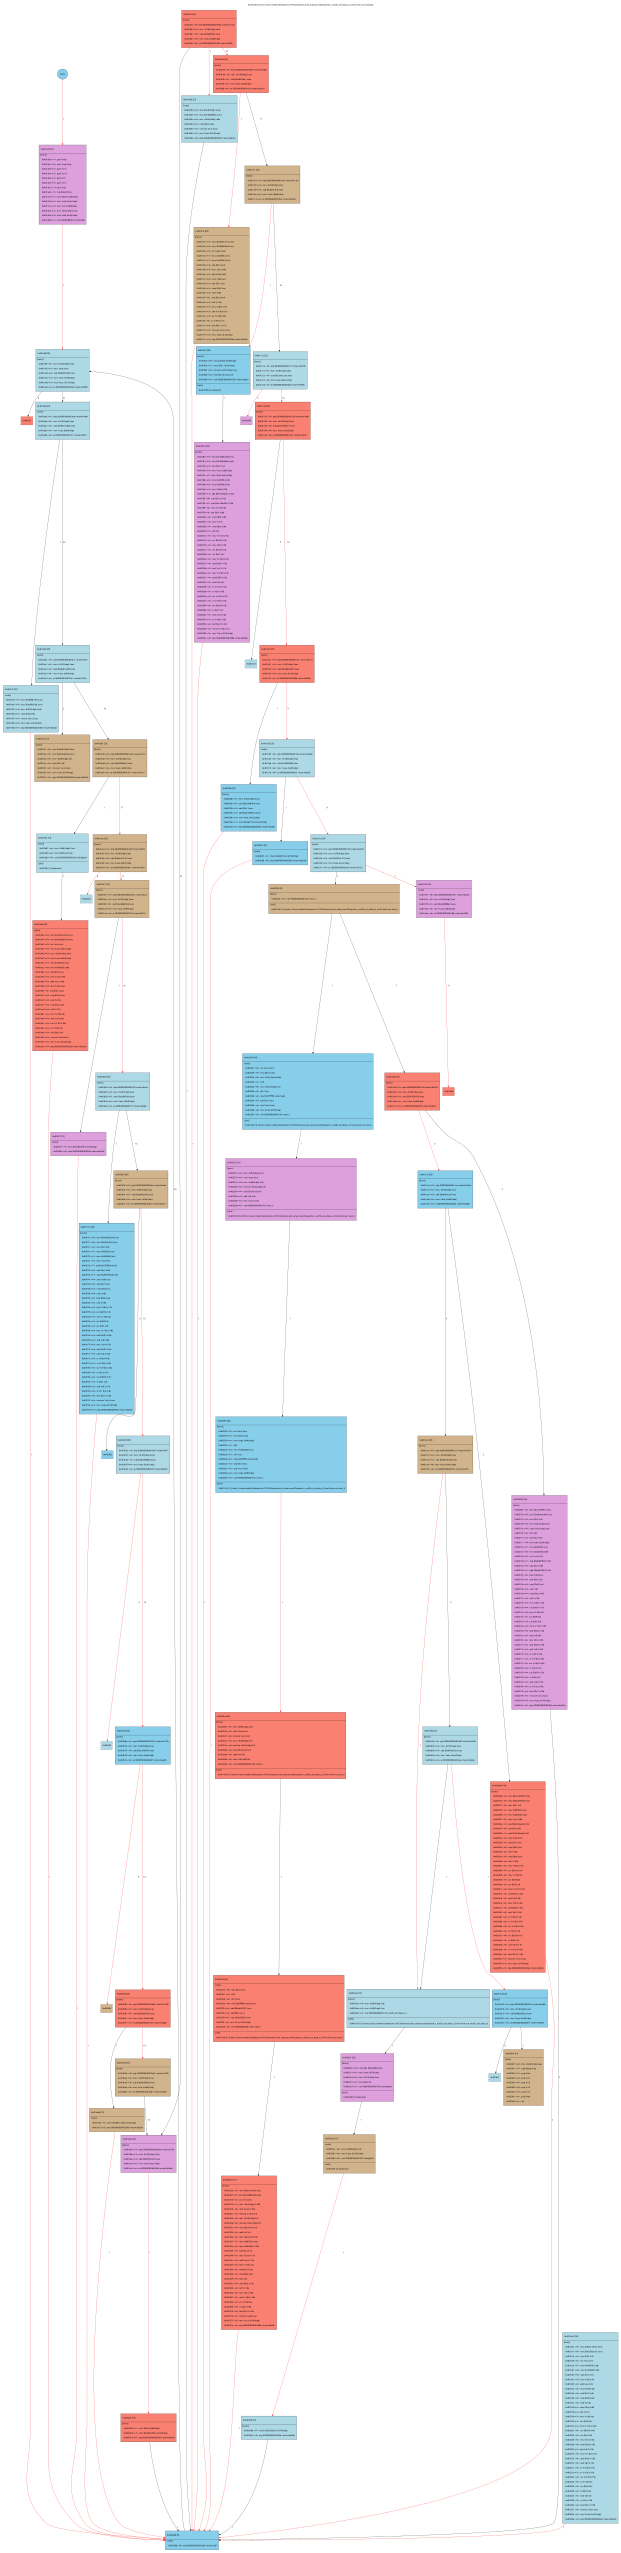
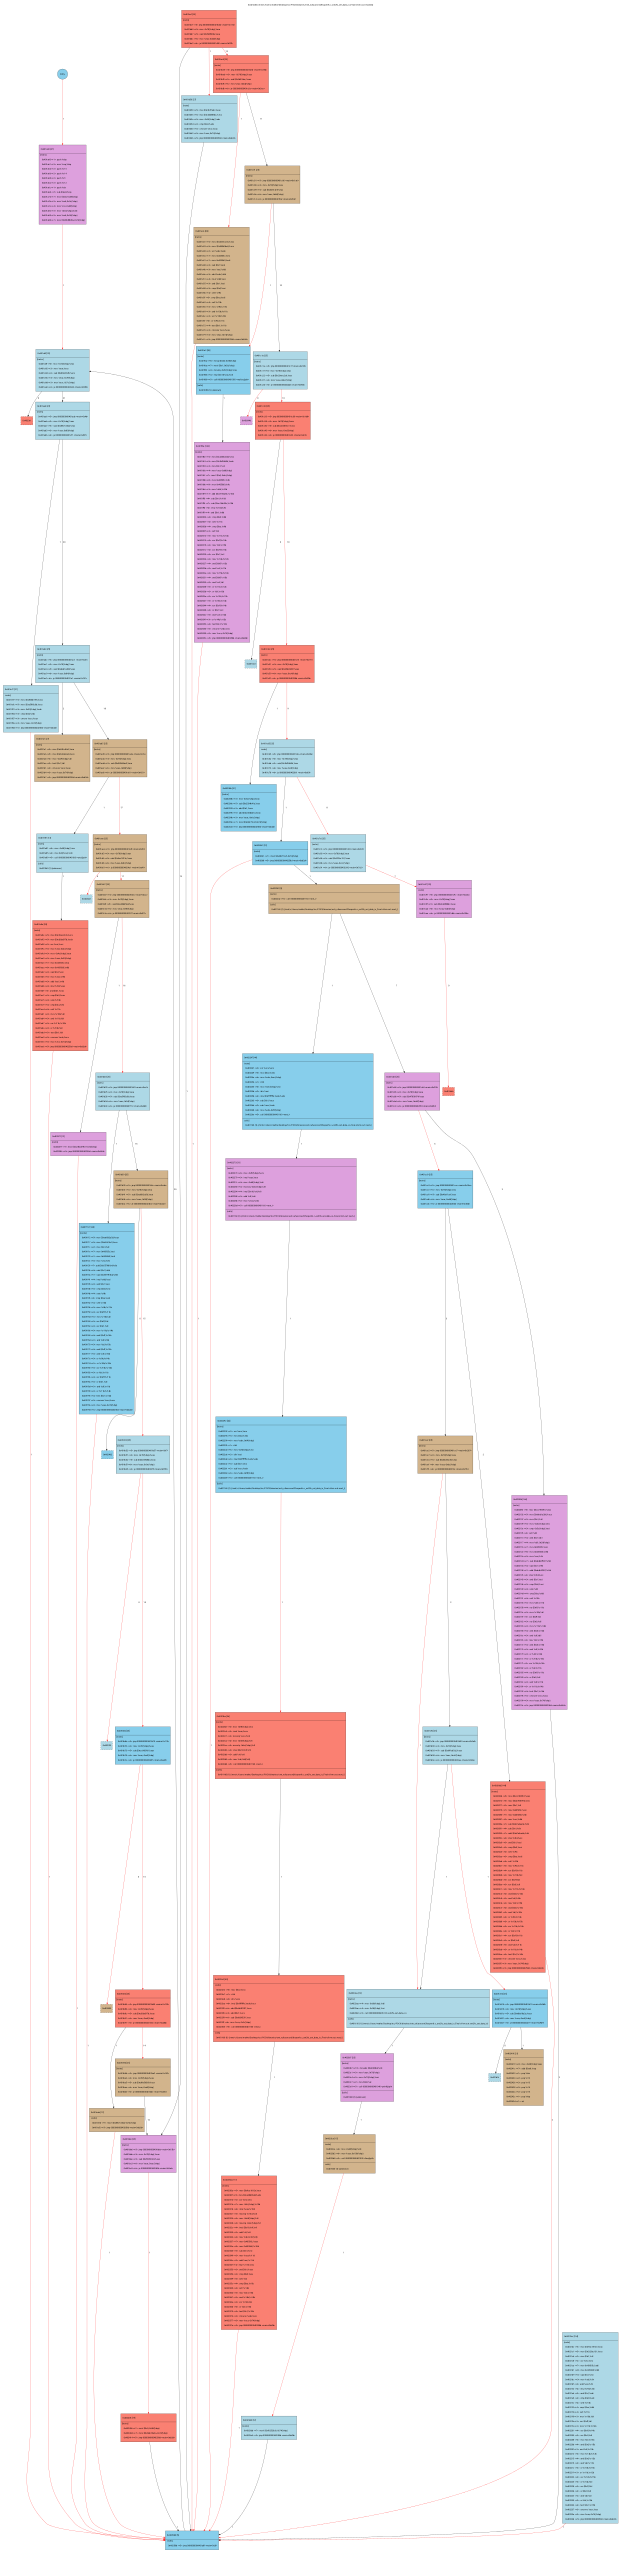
(336, 878) -> (305, 874)
(412, 1092) -> (412, 1092)
(203, 1678) -> none
